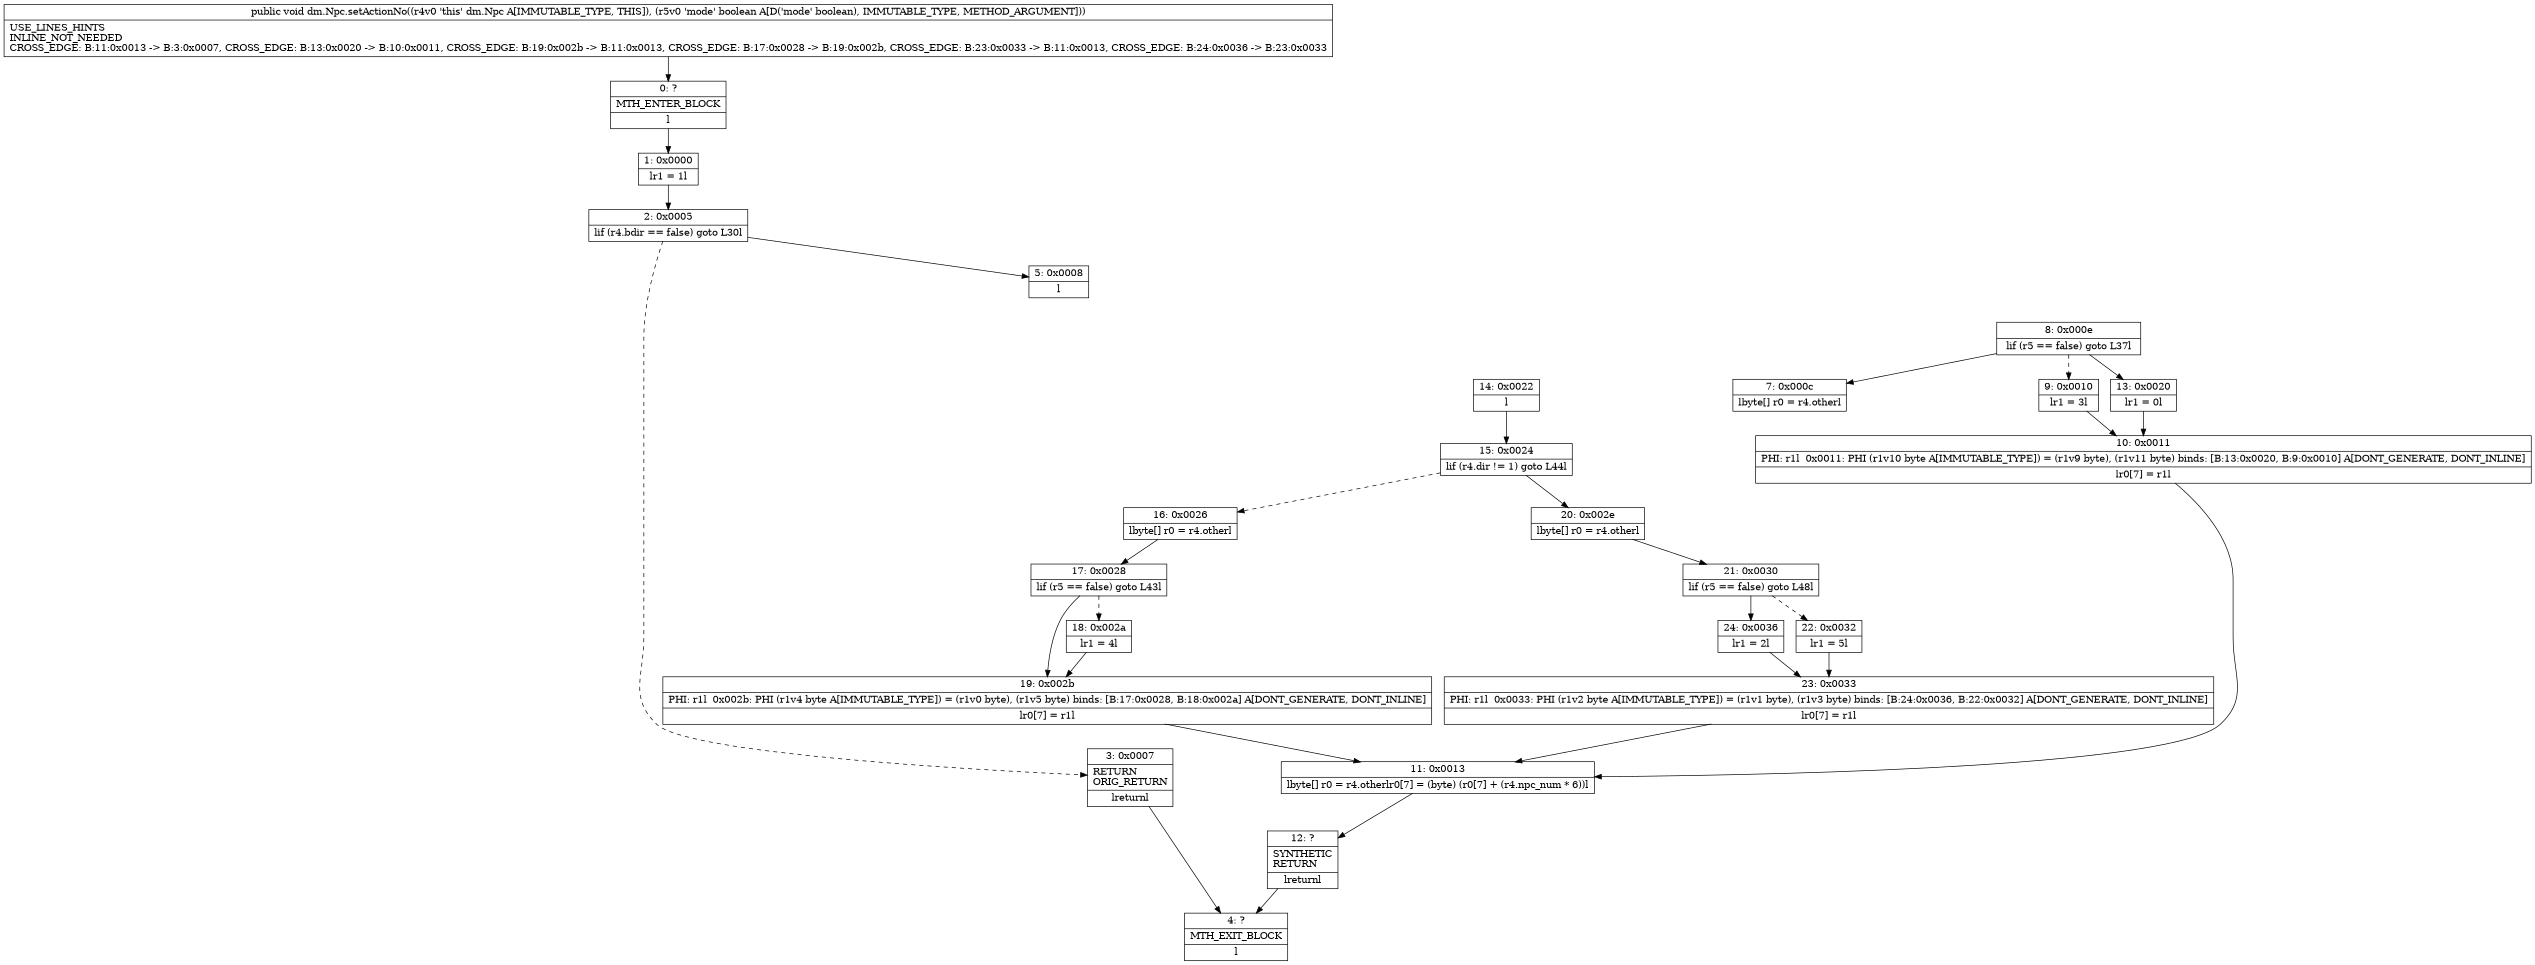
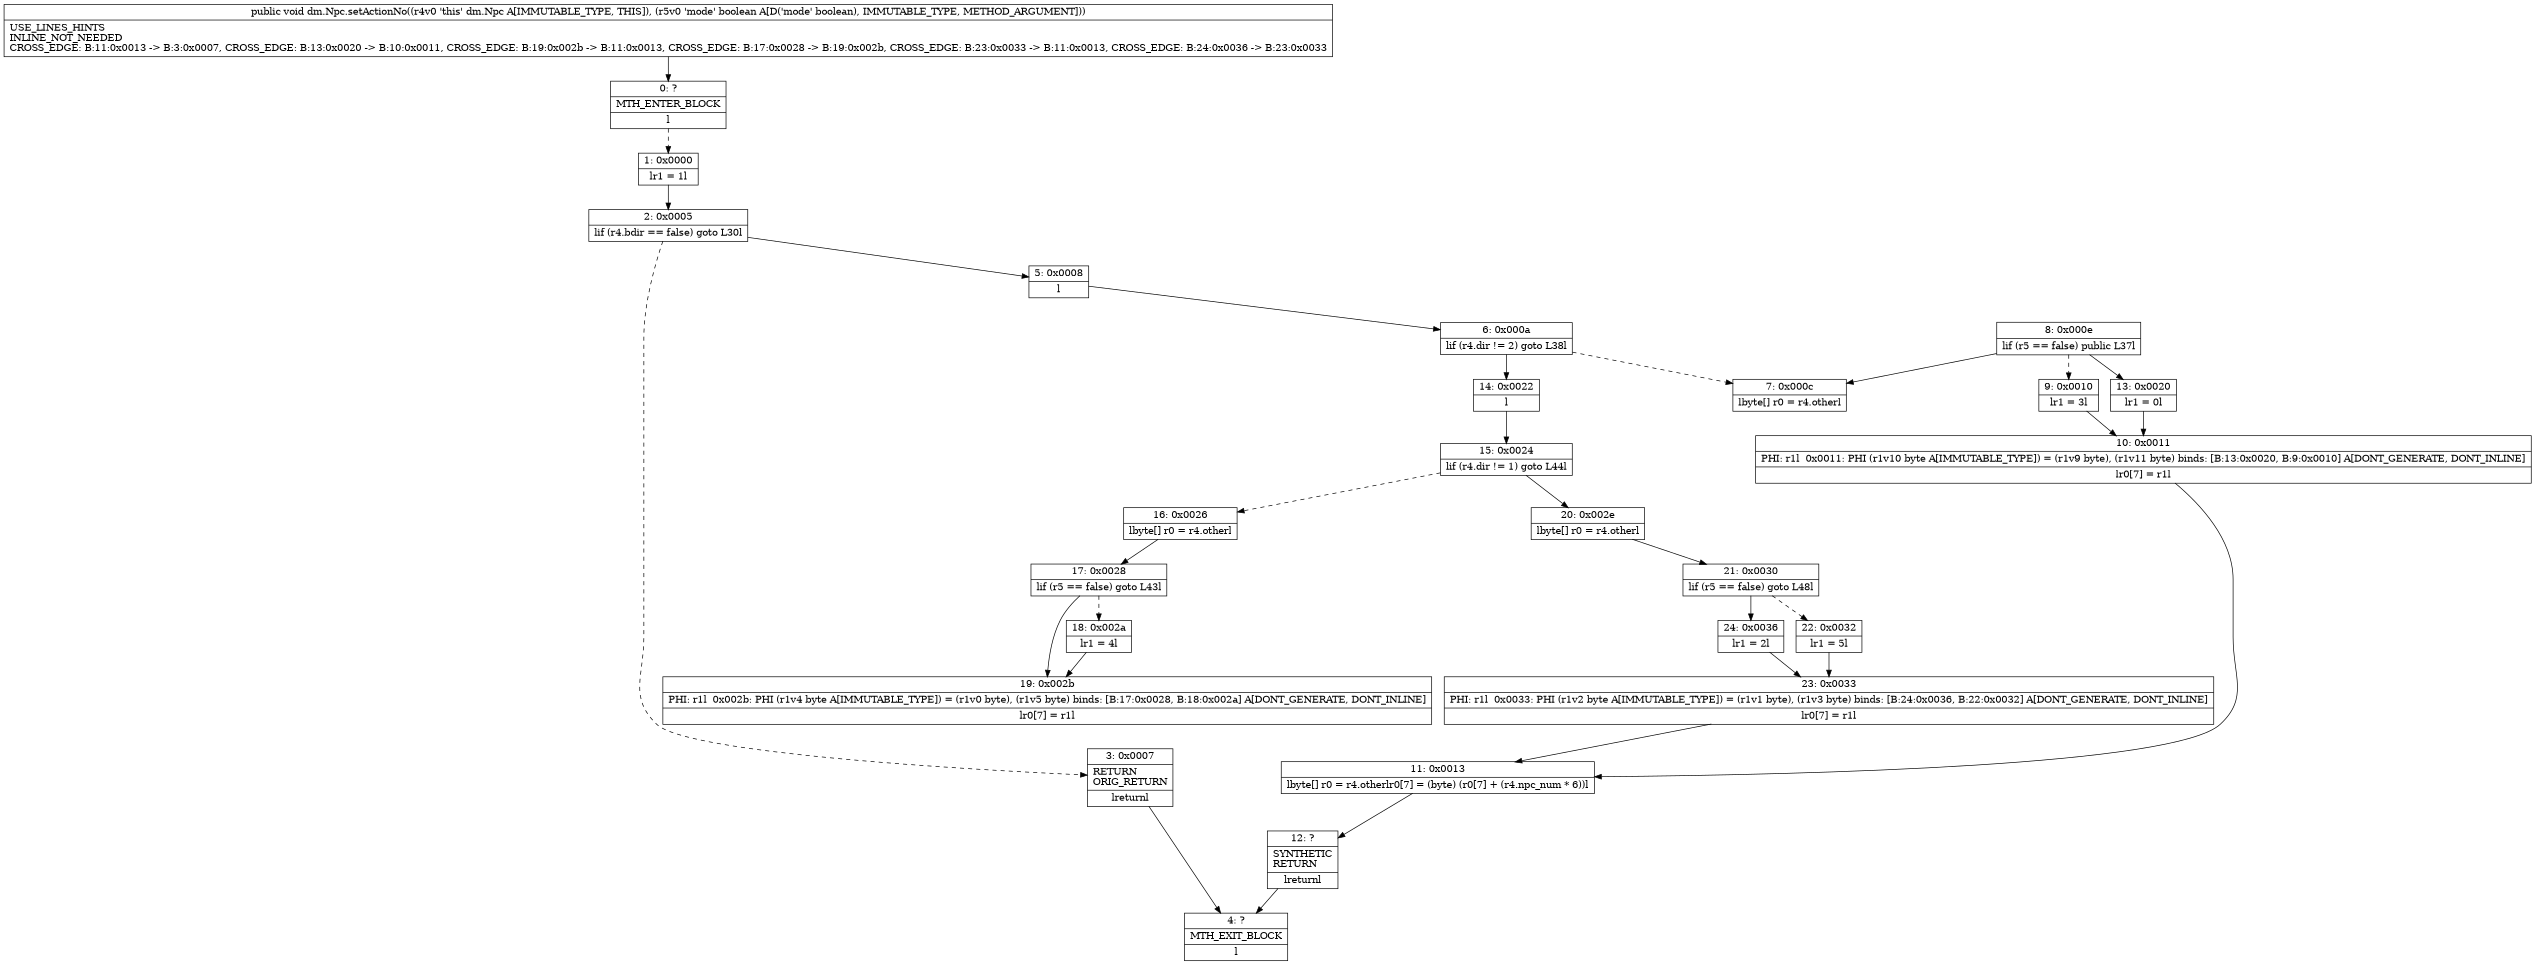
(668, 137) -> (668, 137)
none -> (1506, 339)
(2069, 346) -> (2069, 346)
(1259, 742) -> none
